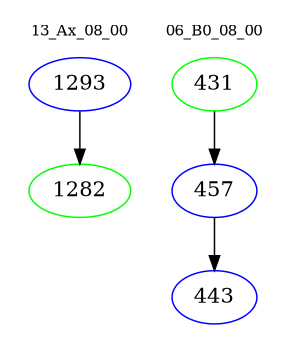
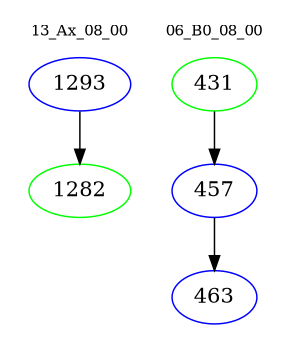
(214, 297) -> (214, 297)
